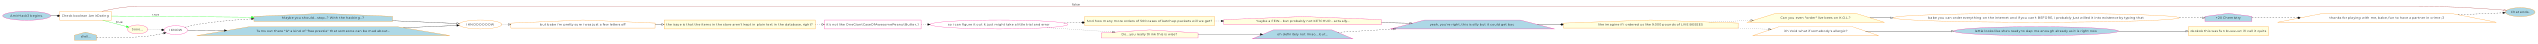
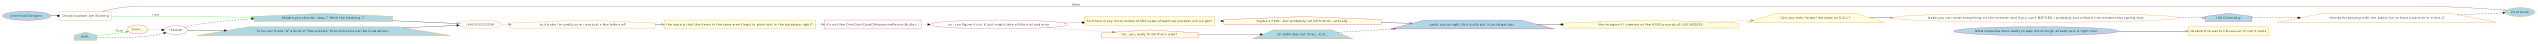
(115, 23) -> (111, 34)
(1816, 31) -> none
(1303, 34) -> (1303, 34)
